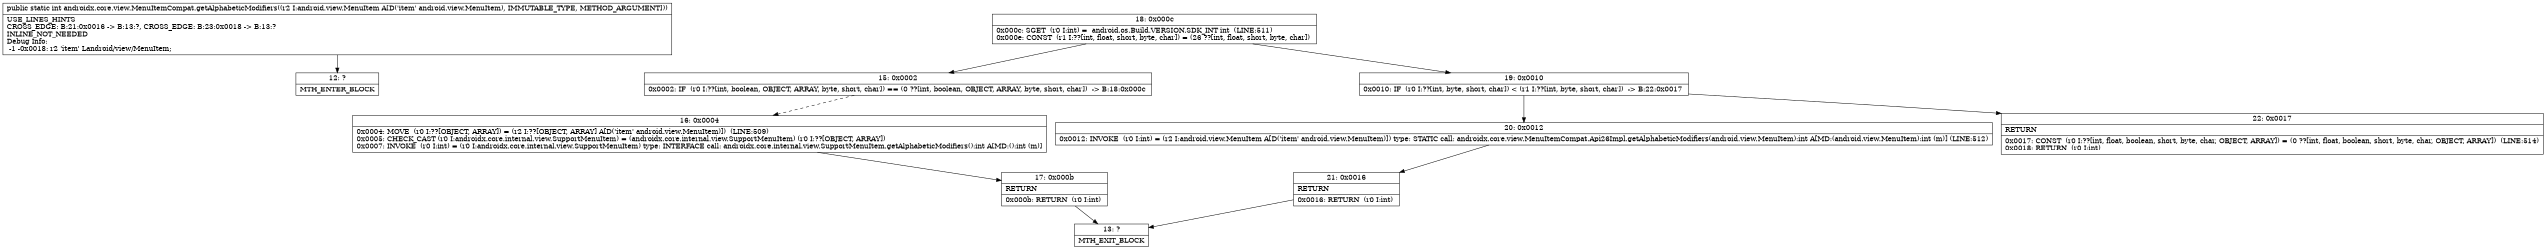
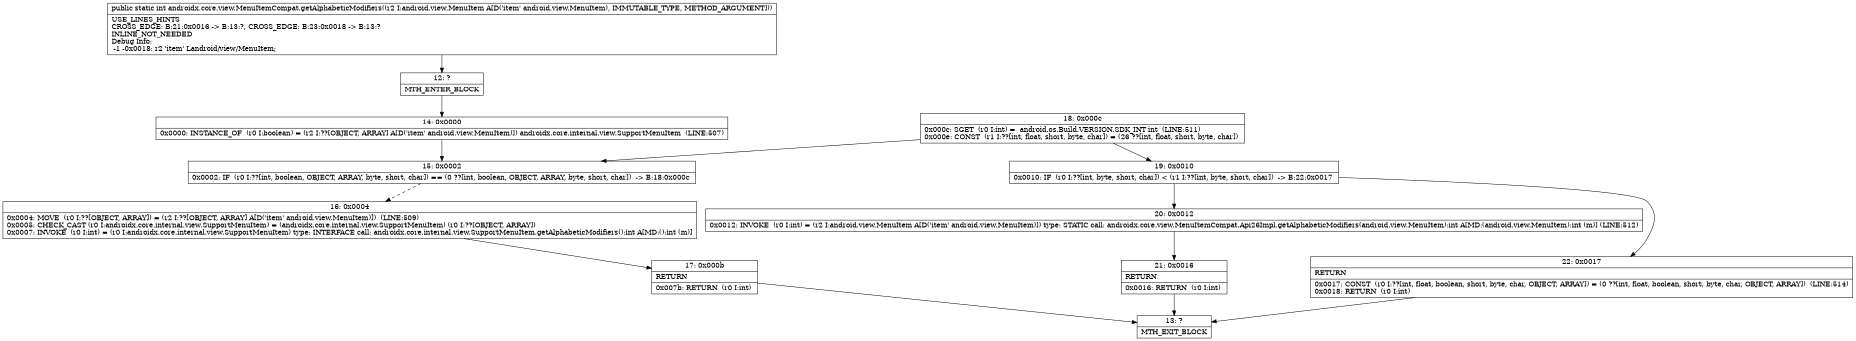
none -> (442, 128)
(1054, 200) -> (705, 288)
none -> (1315, 309)
